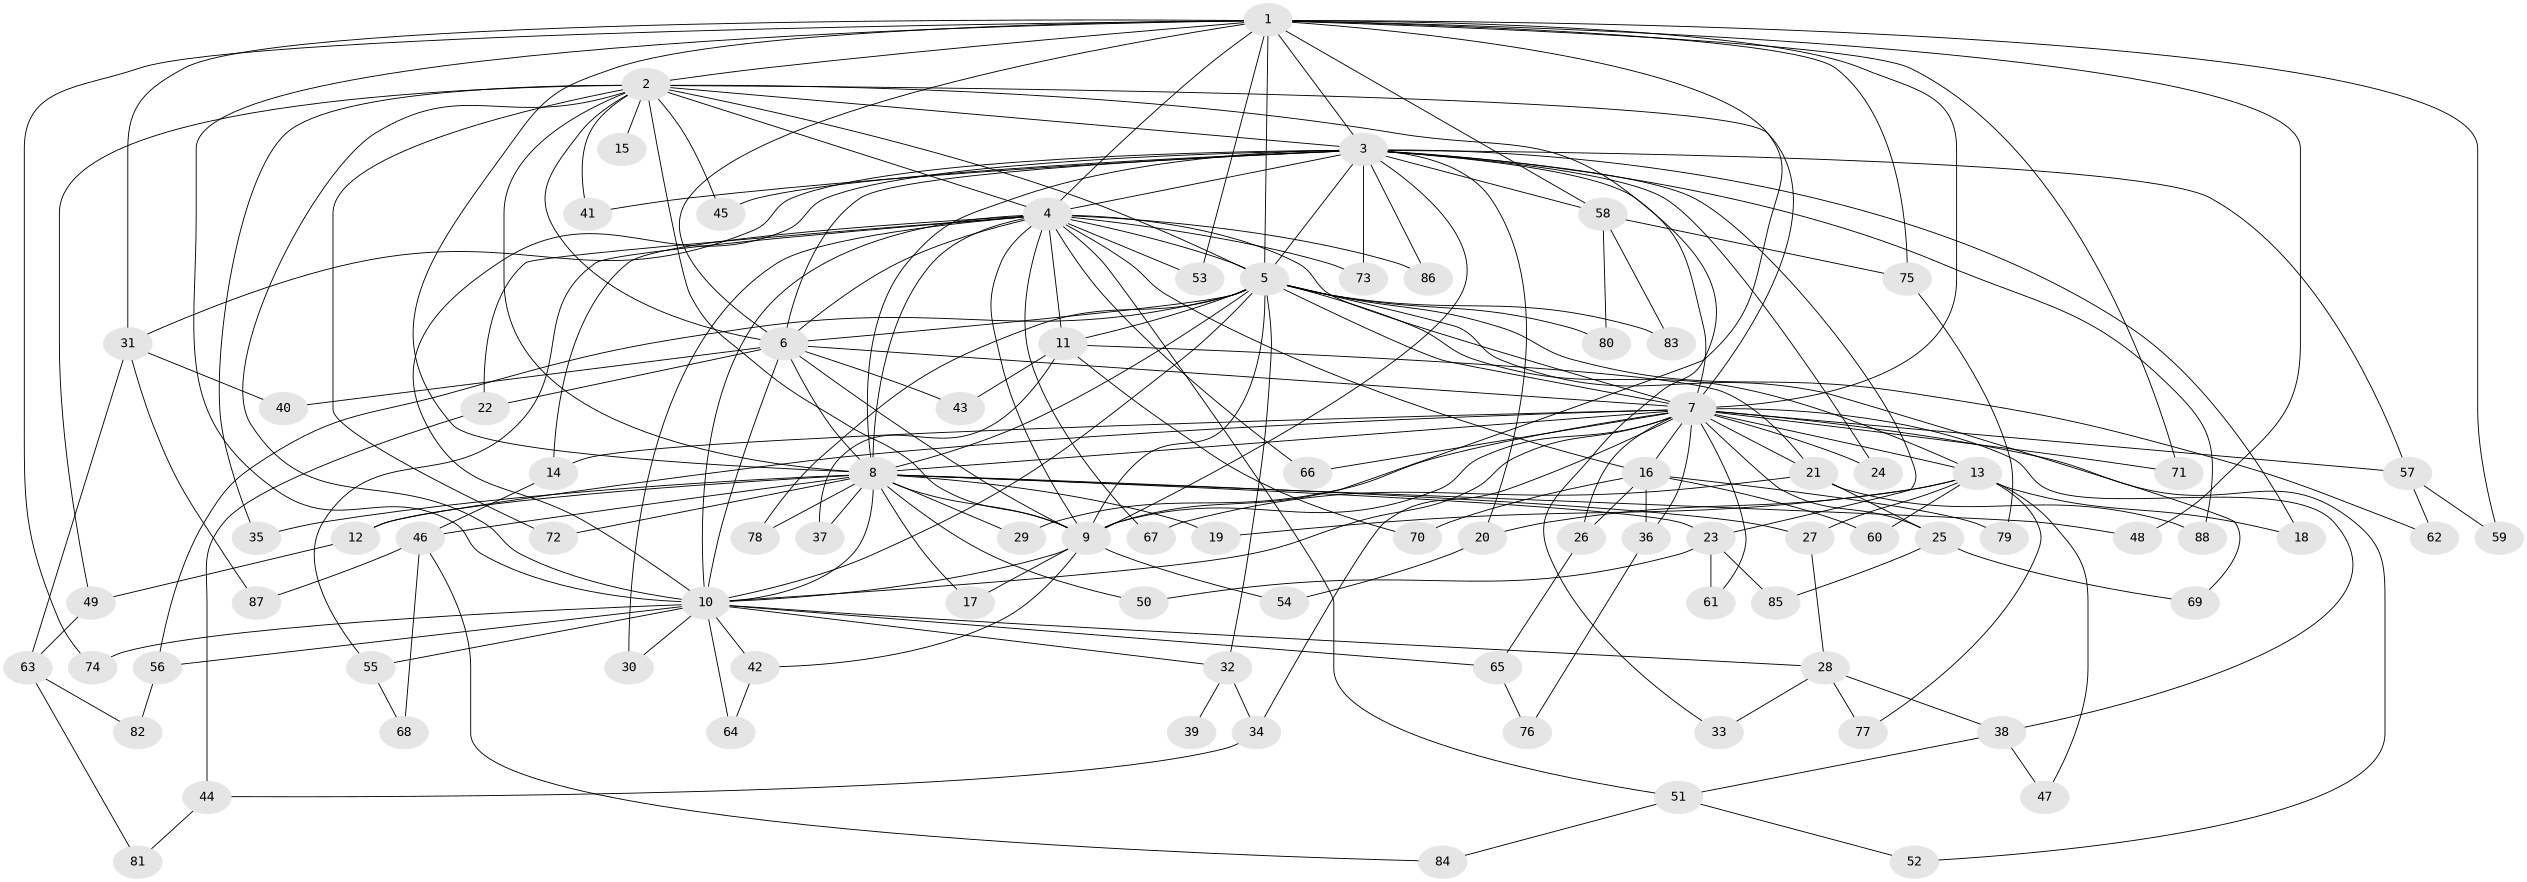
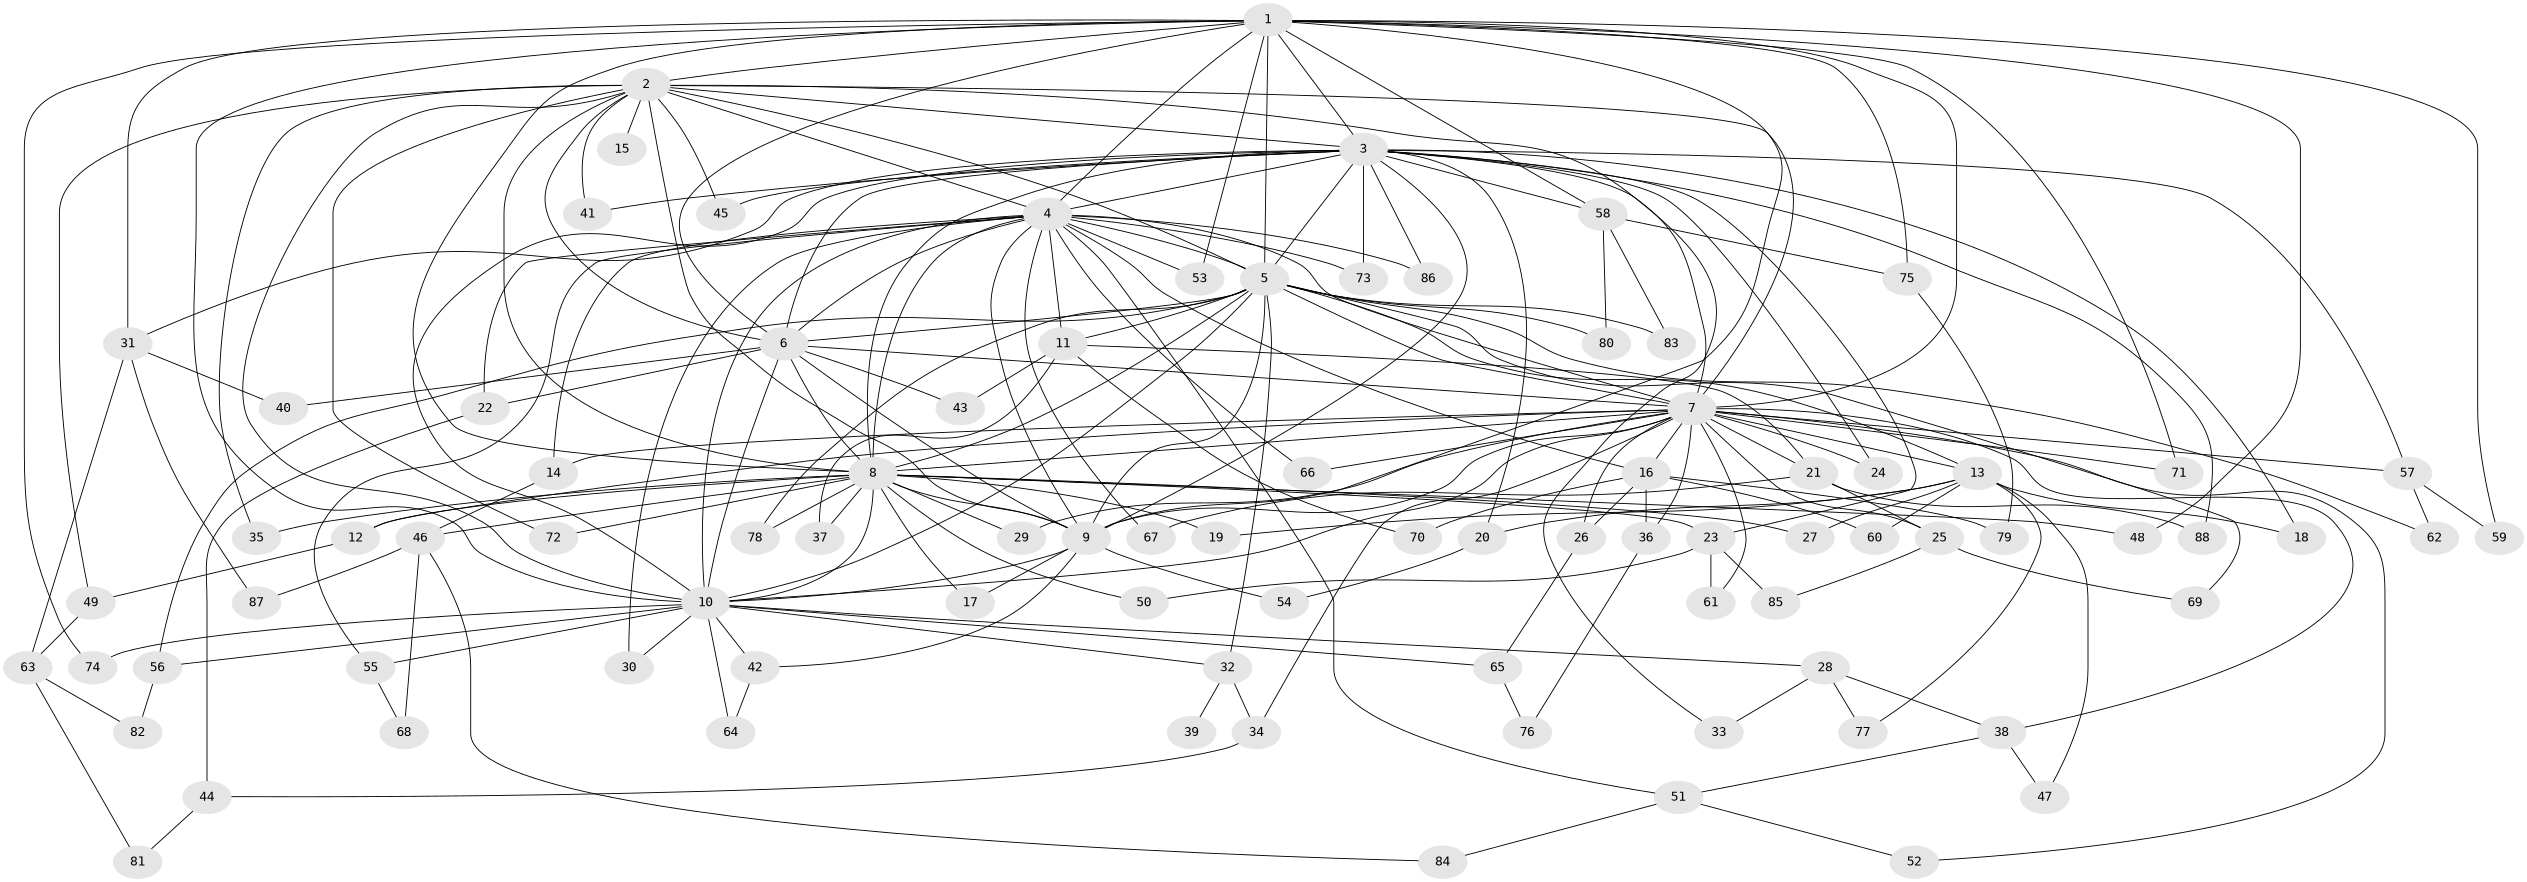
(1818, 603) -> none
